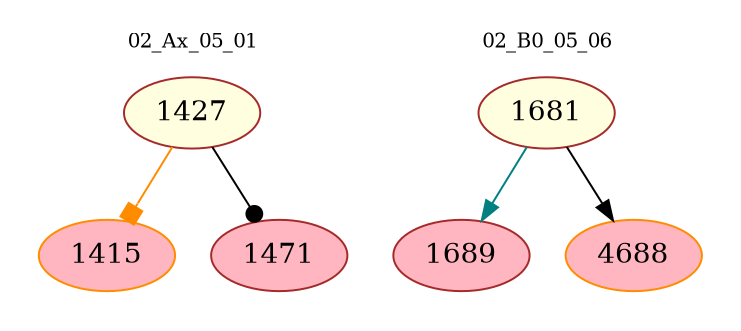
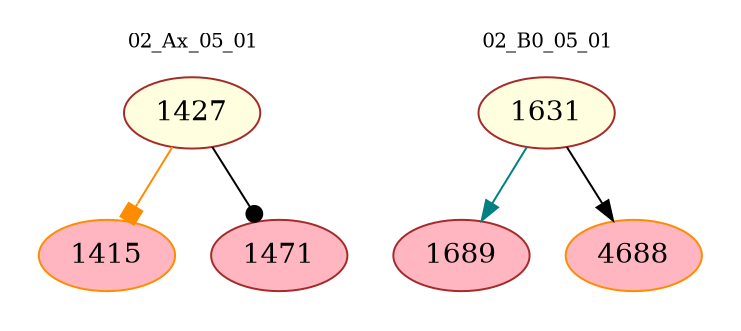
(548, 43) -> (548, 43)
(547, 113) -> (547, 113)
